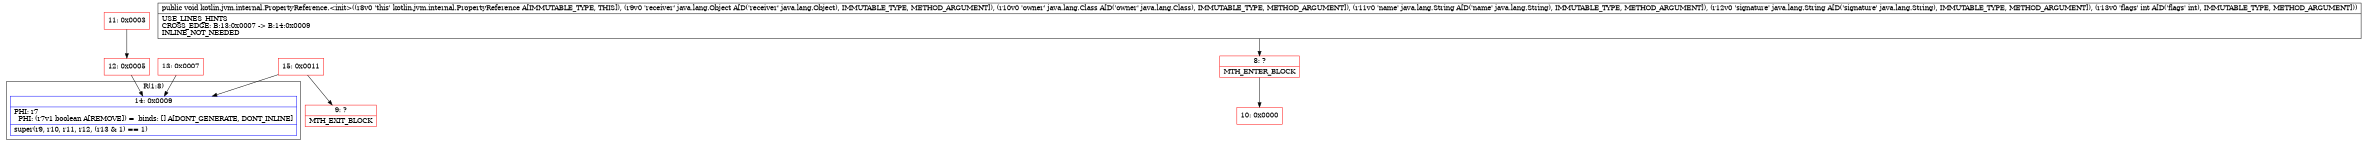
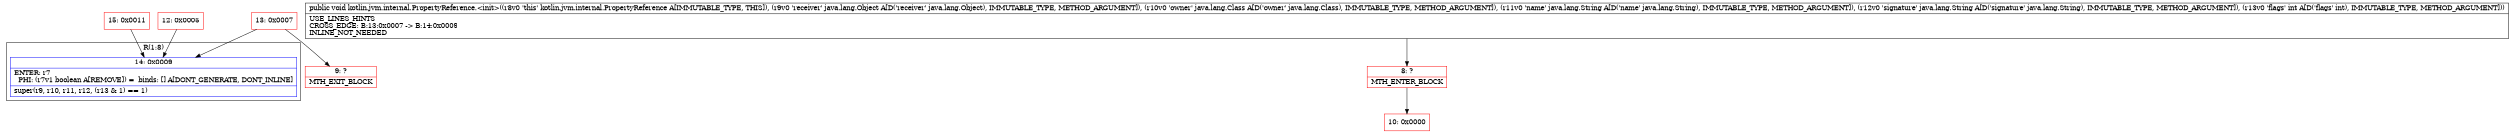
(127, 21) -> none
(318, 88) -> (306, 46)
(27, 112) -> (33, 73)
